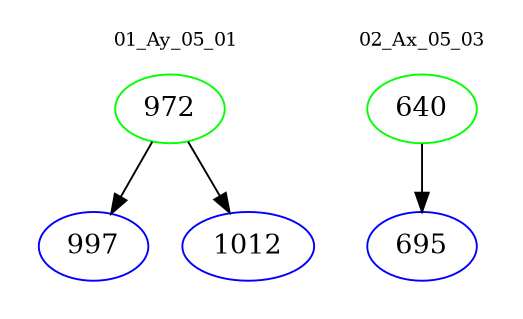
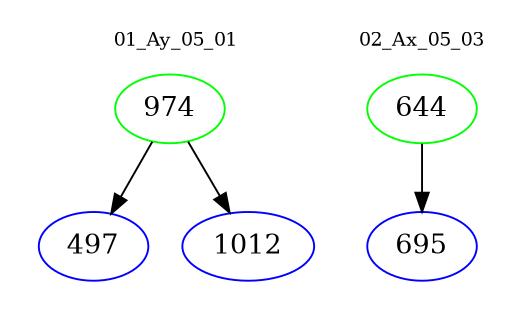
(170, 109) -> (170, 109)
(422, 109) -> (422, 109)
(94, 246) -> (94, 246)
